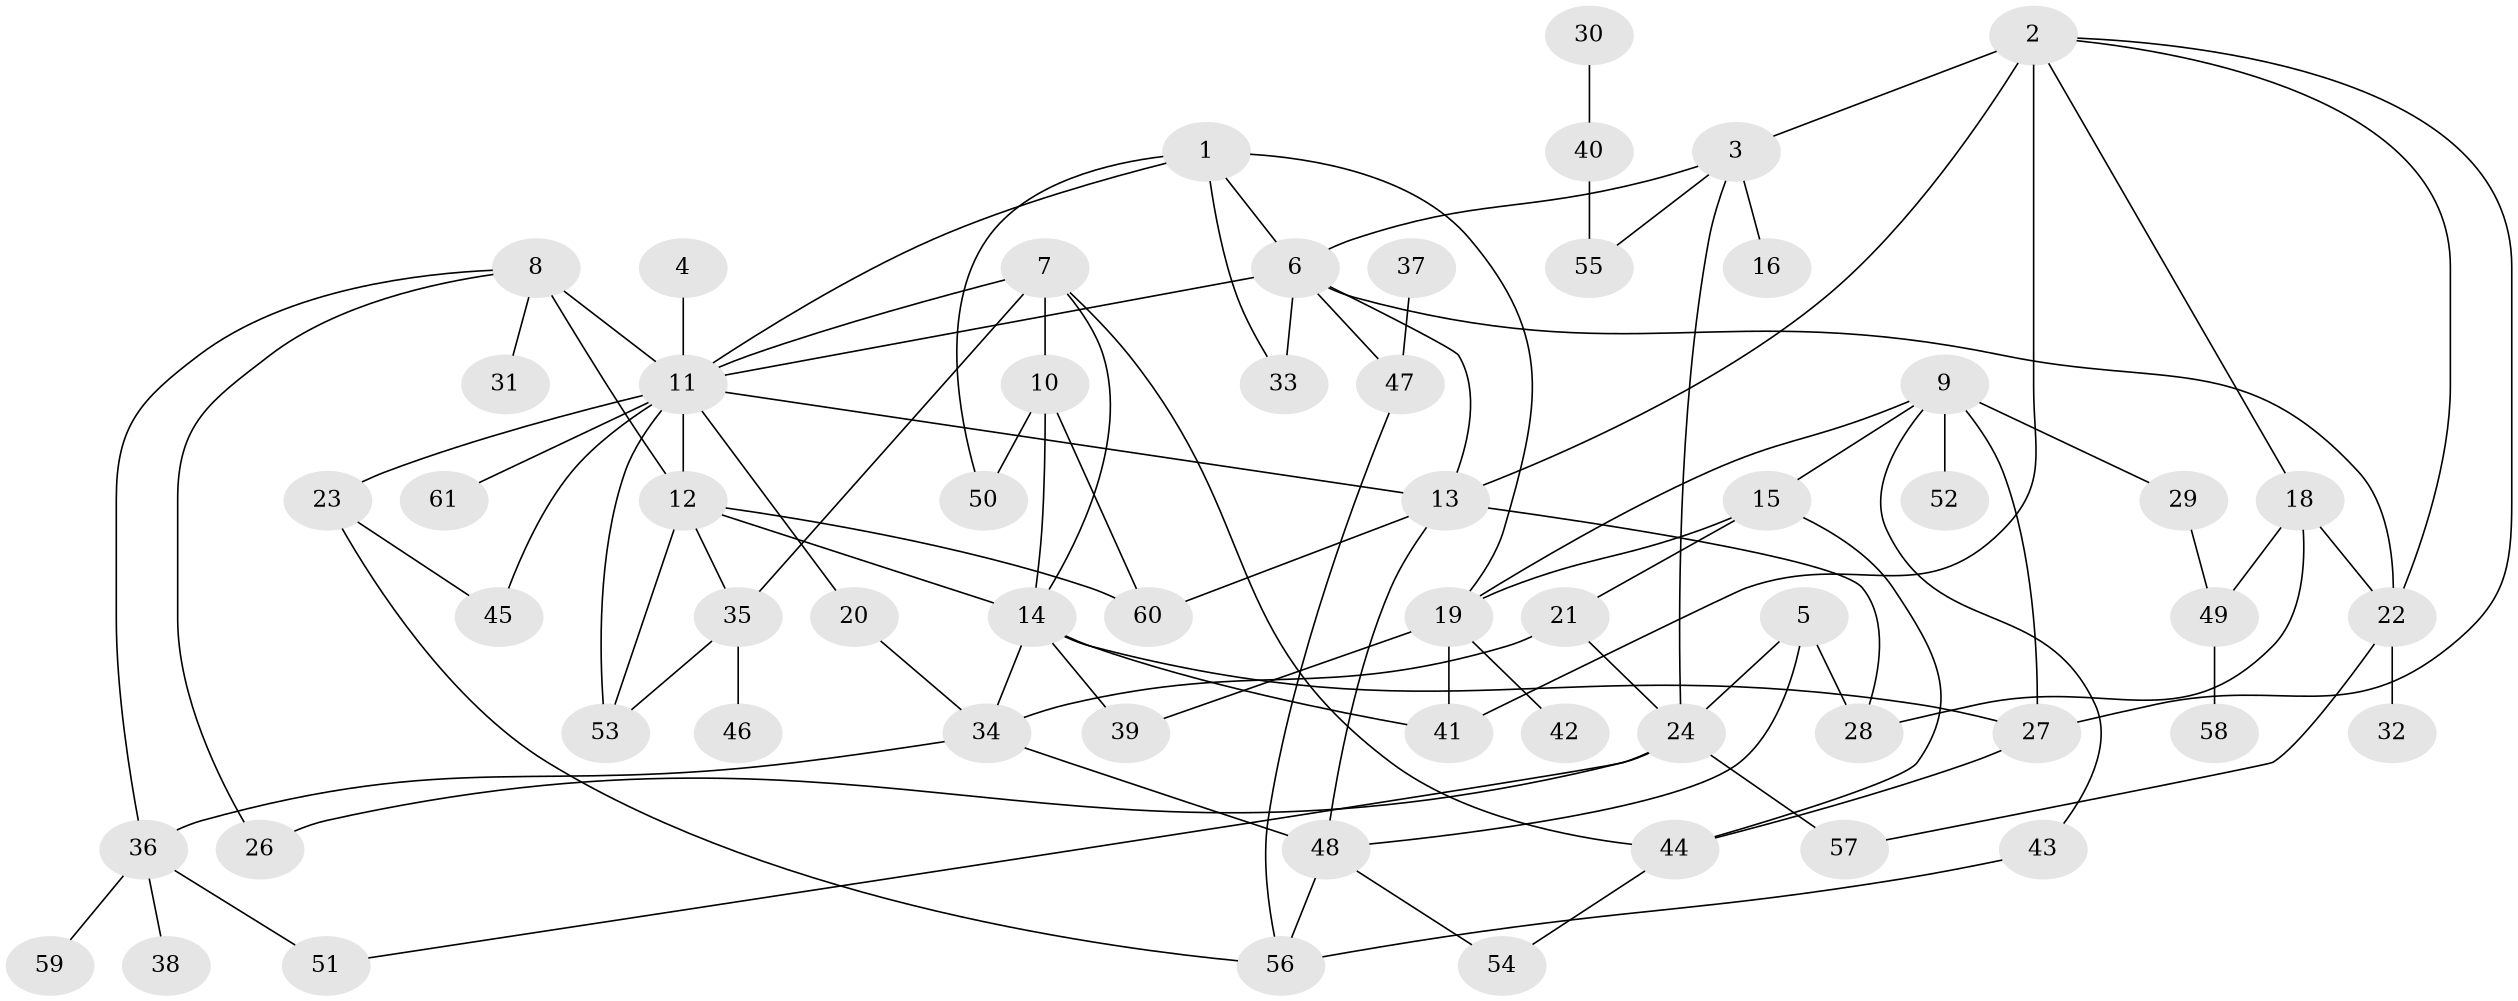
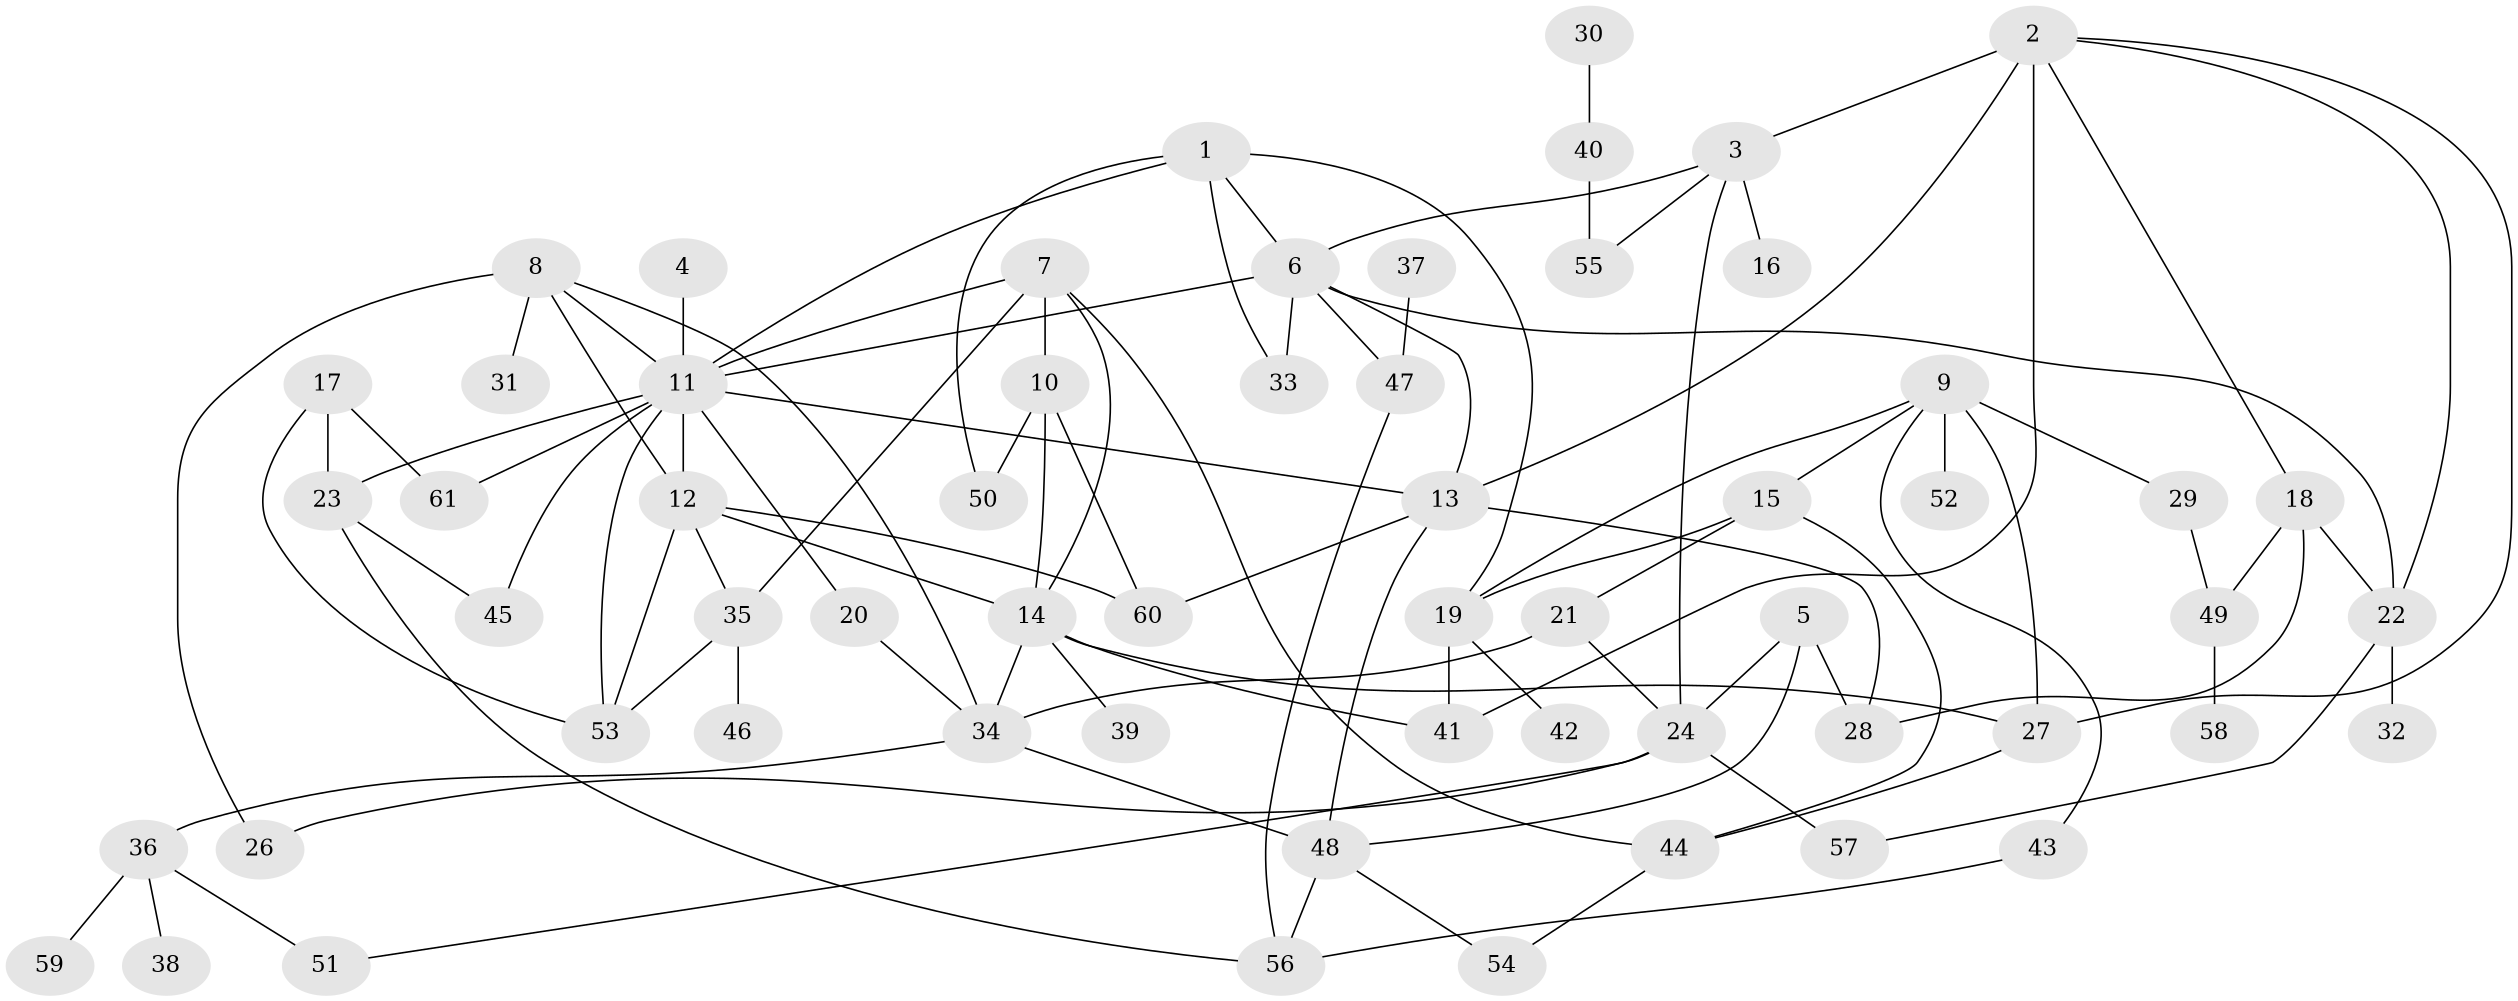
none -> (328, 384)
(133, 421) -> (827, 441)
(1312, 666) -> none
